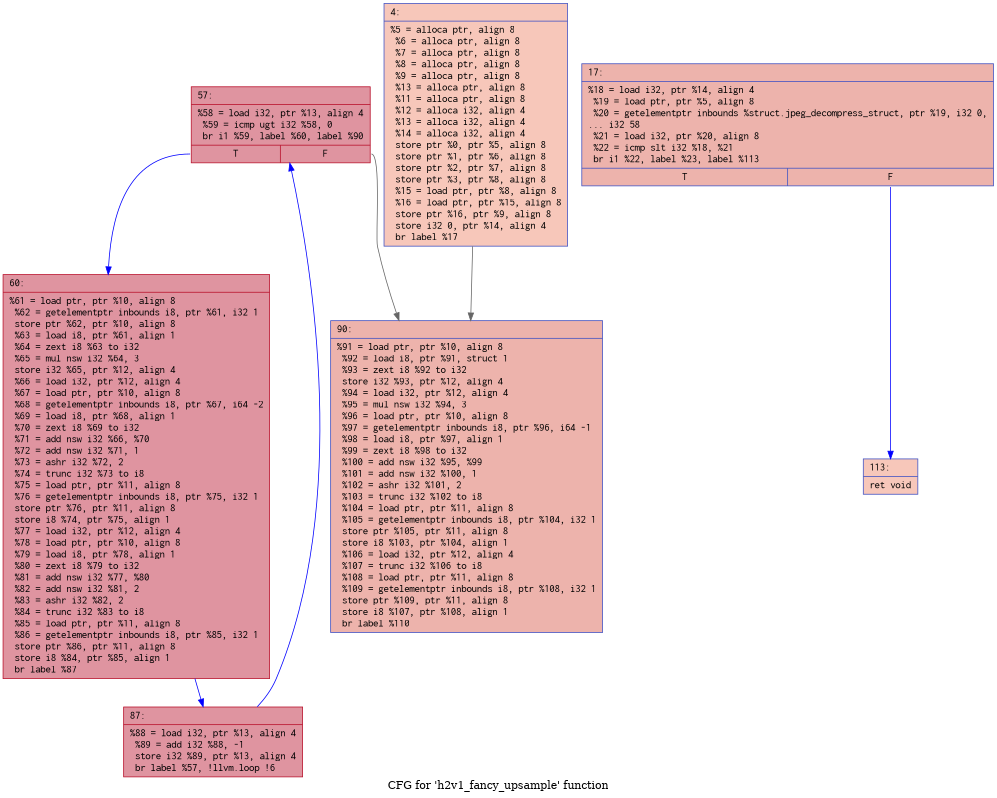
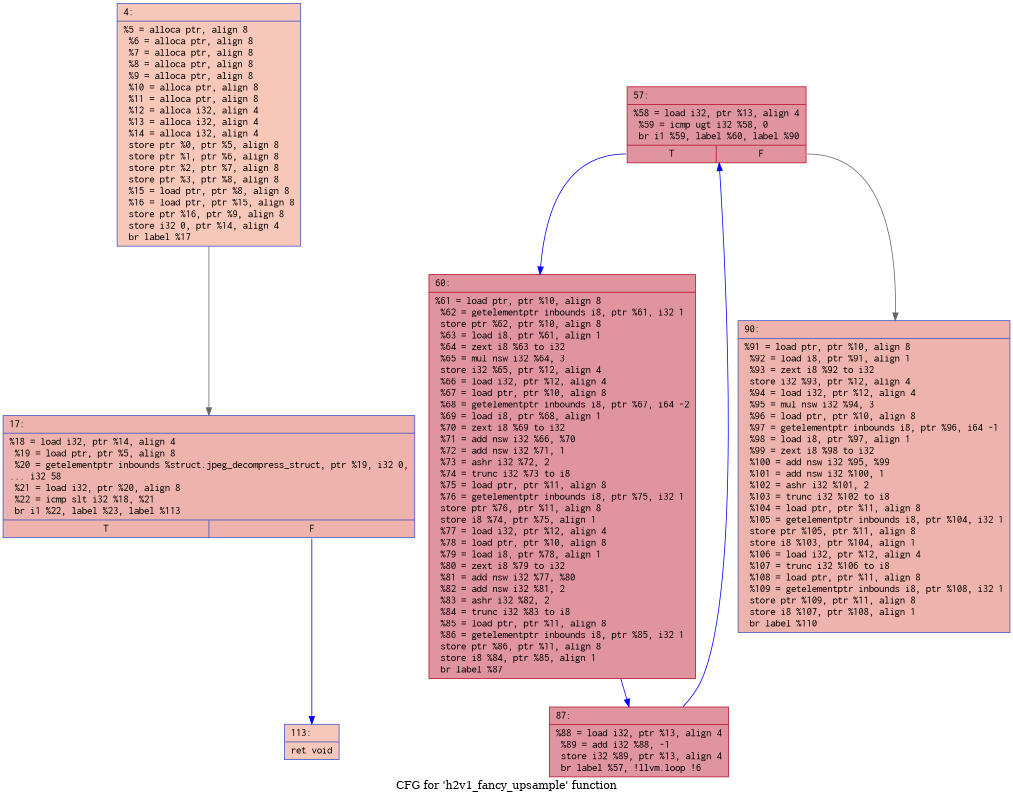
(458, 87) -> (191, 87)
(472, 280) -> (209, 327)
(422, 358) -> (828, 358)
